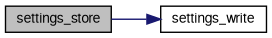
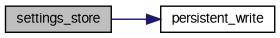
(214, 19) -> (218, 19)
